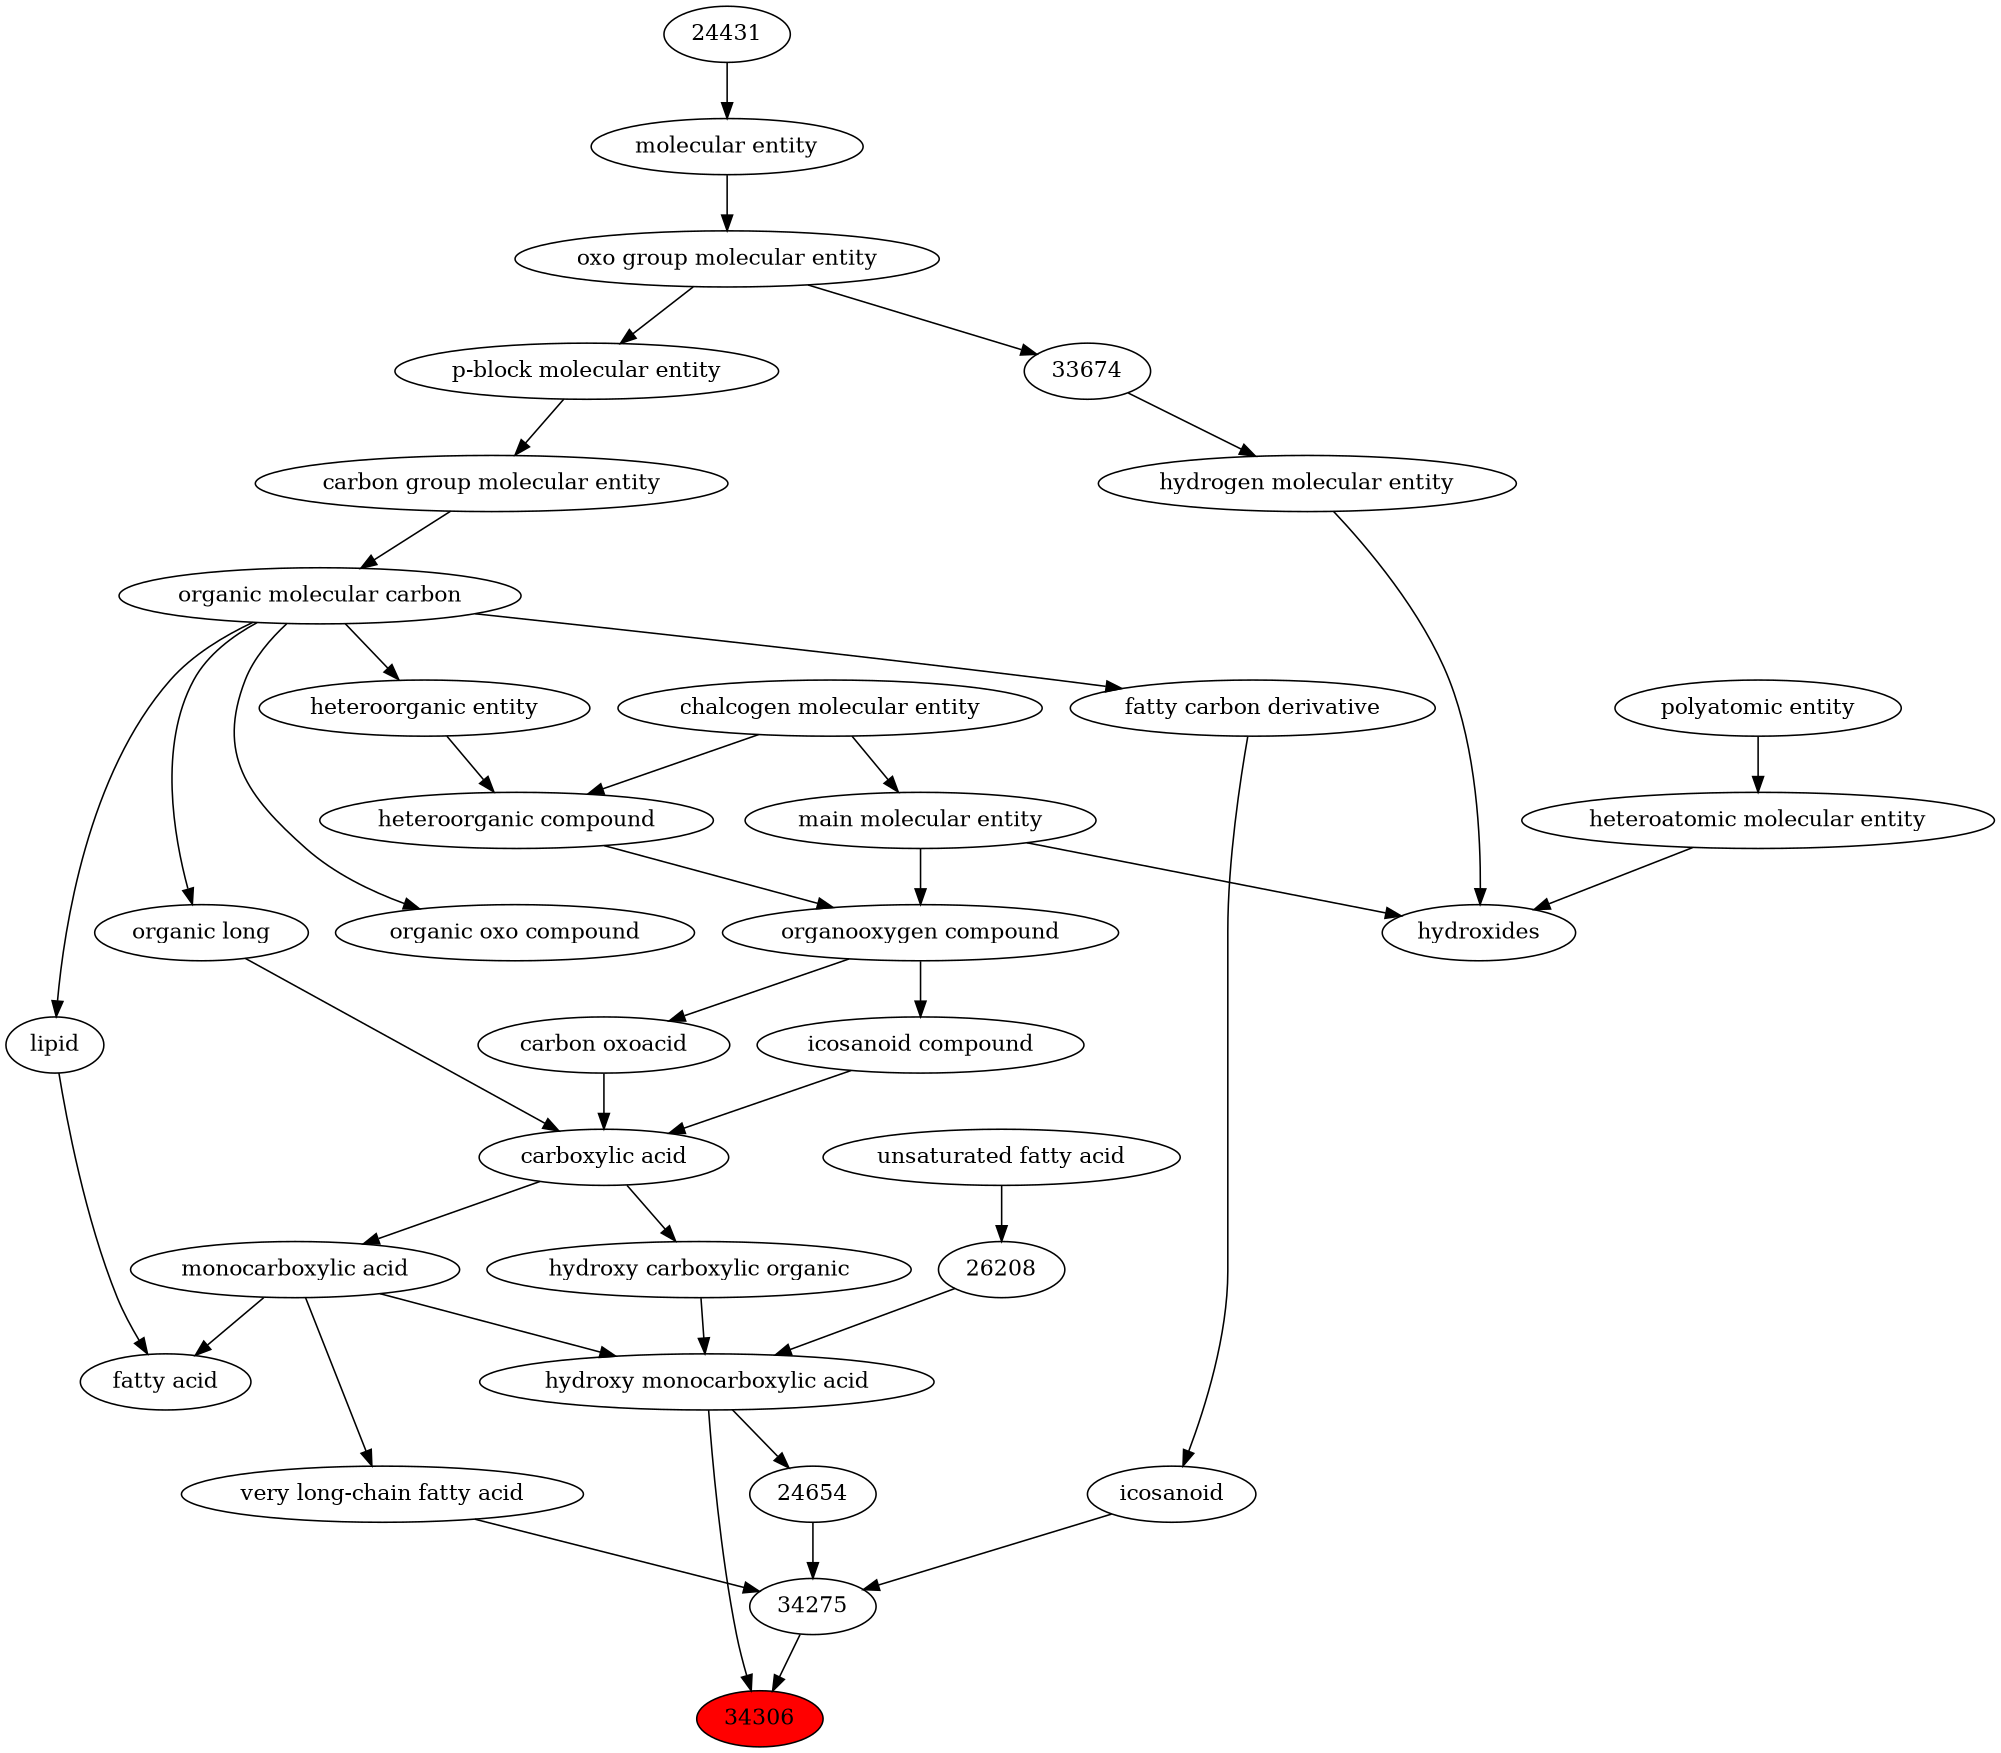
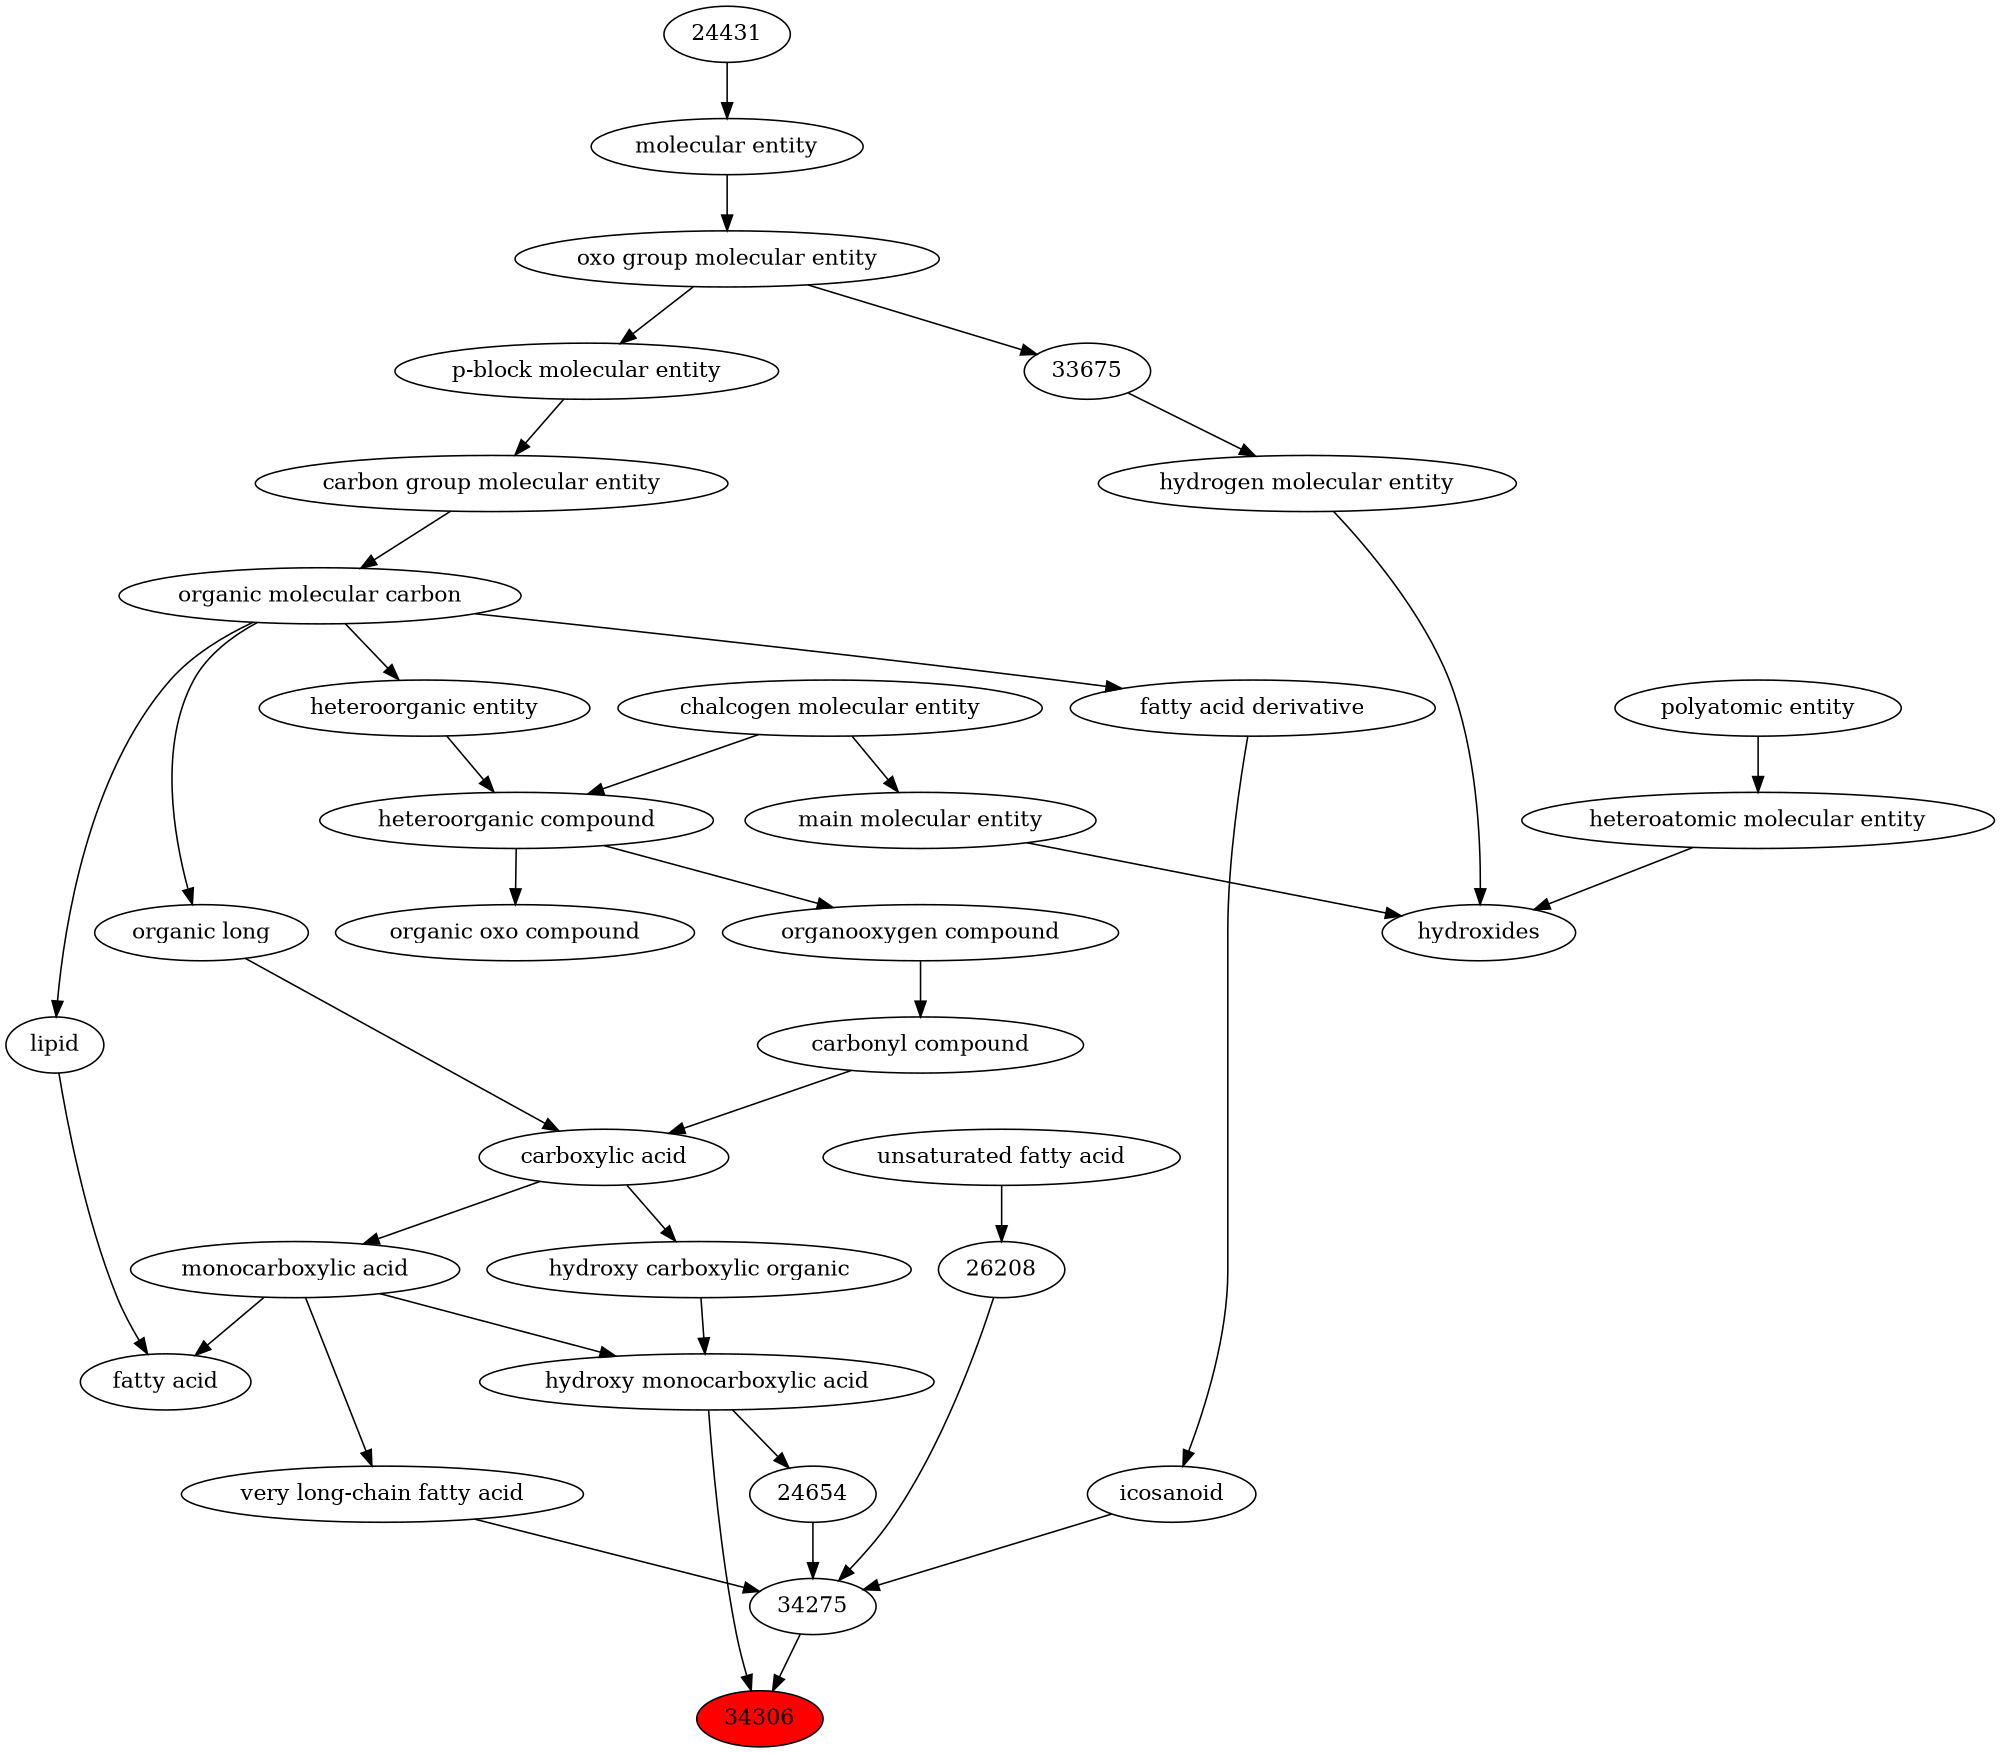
(1087, 371) -> (1087, 371)
(1253, 708) -> (1253, 708)
(254, 793) -> (516, 869)
(921, 869) -> none
(604, 1045) -> none
(921, 1045) -> (921, 1045)
(872, 1319) -> (936, 1441)
